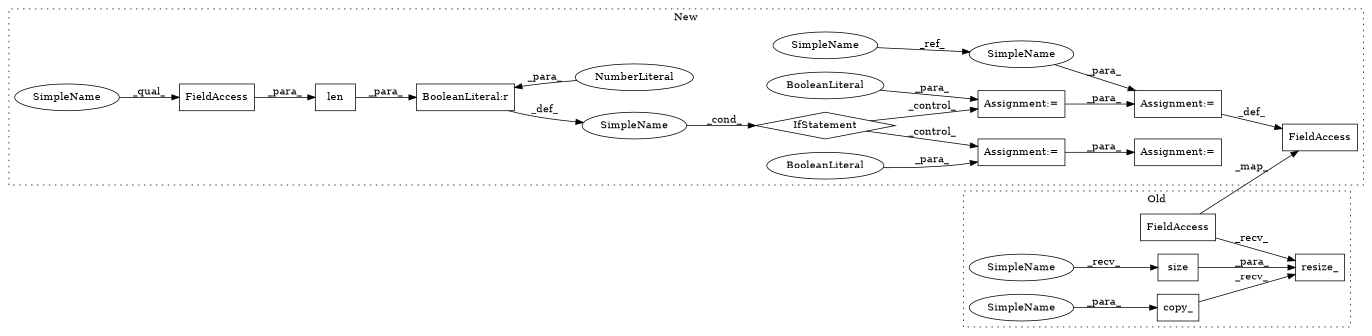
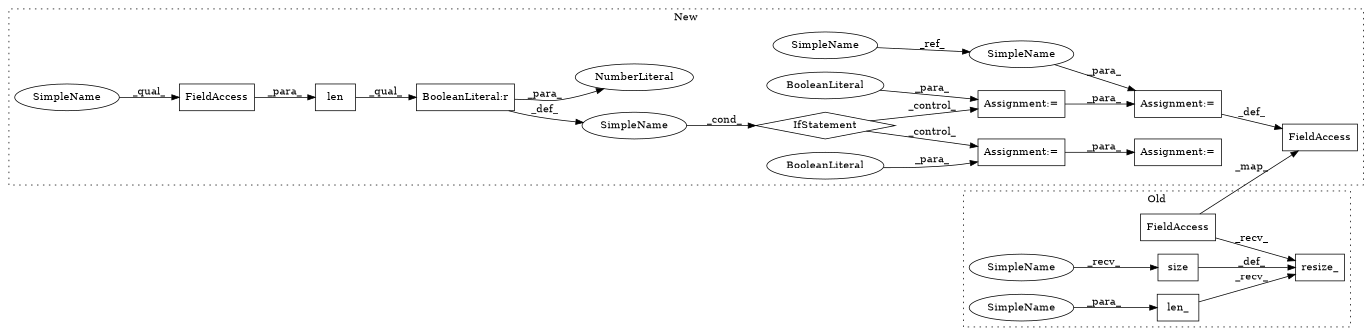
(549, 83) -> (556, 100)
(386, 92) -> (386, 92)
(1252, 262) -> (1252, 262)
(1178, 308) -> (1178, 308)
